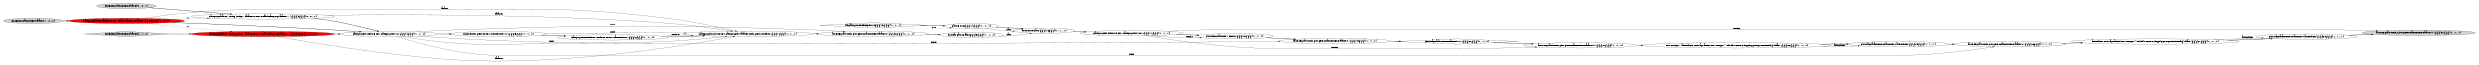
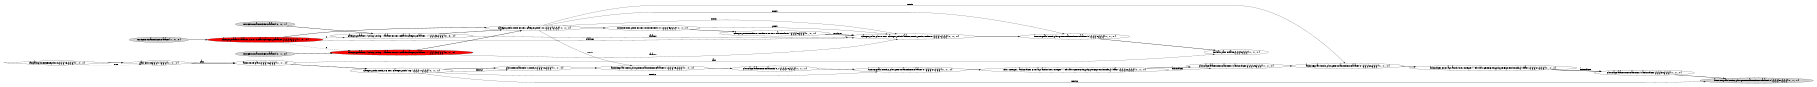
(972, 26) -> (159, 63)
(127, 34) -> (265, 54)
(1015, 35) -> (754, 61)
(1457, 42) -> (775, 69)
